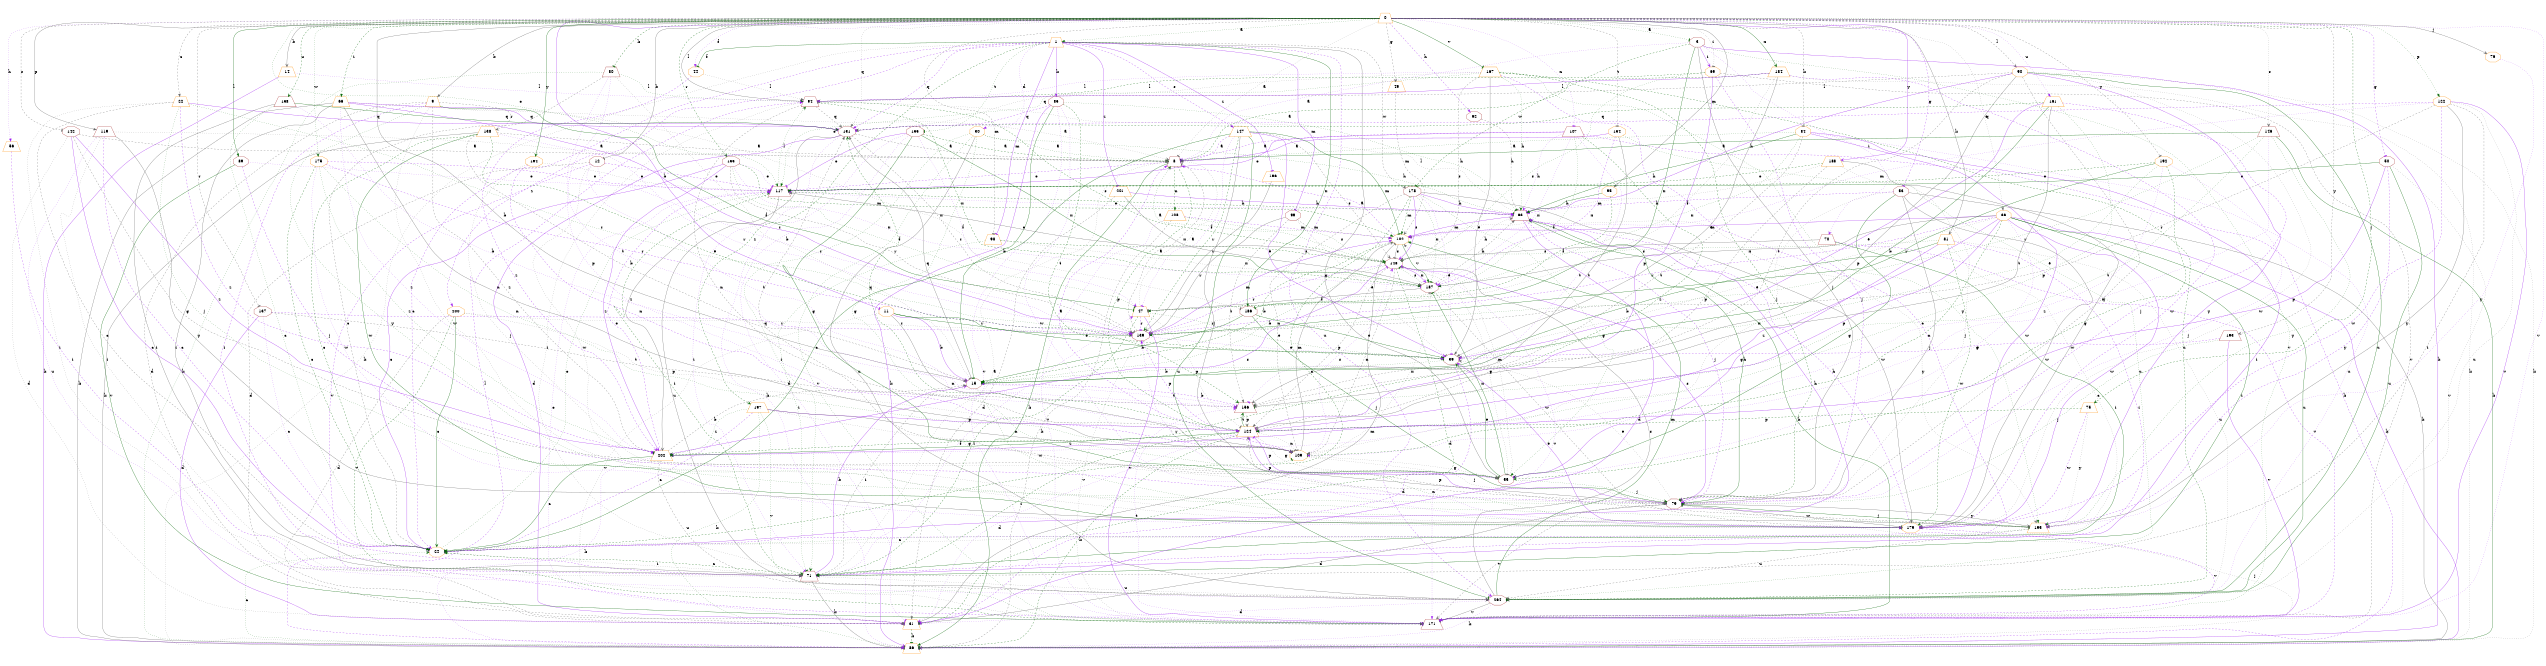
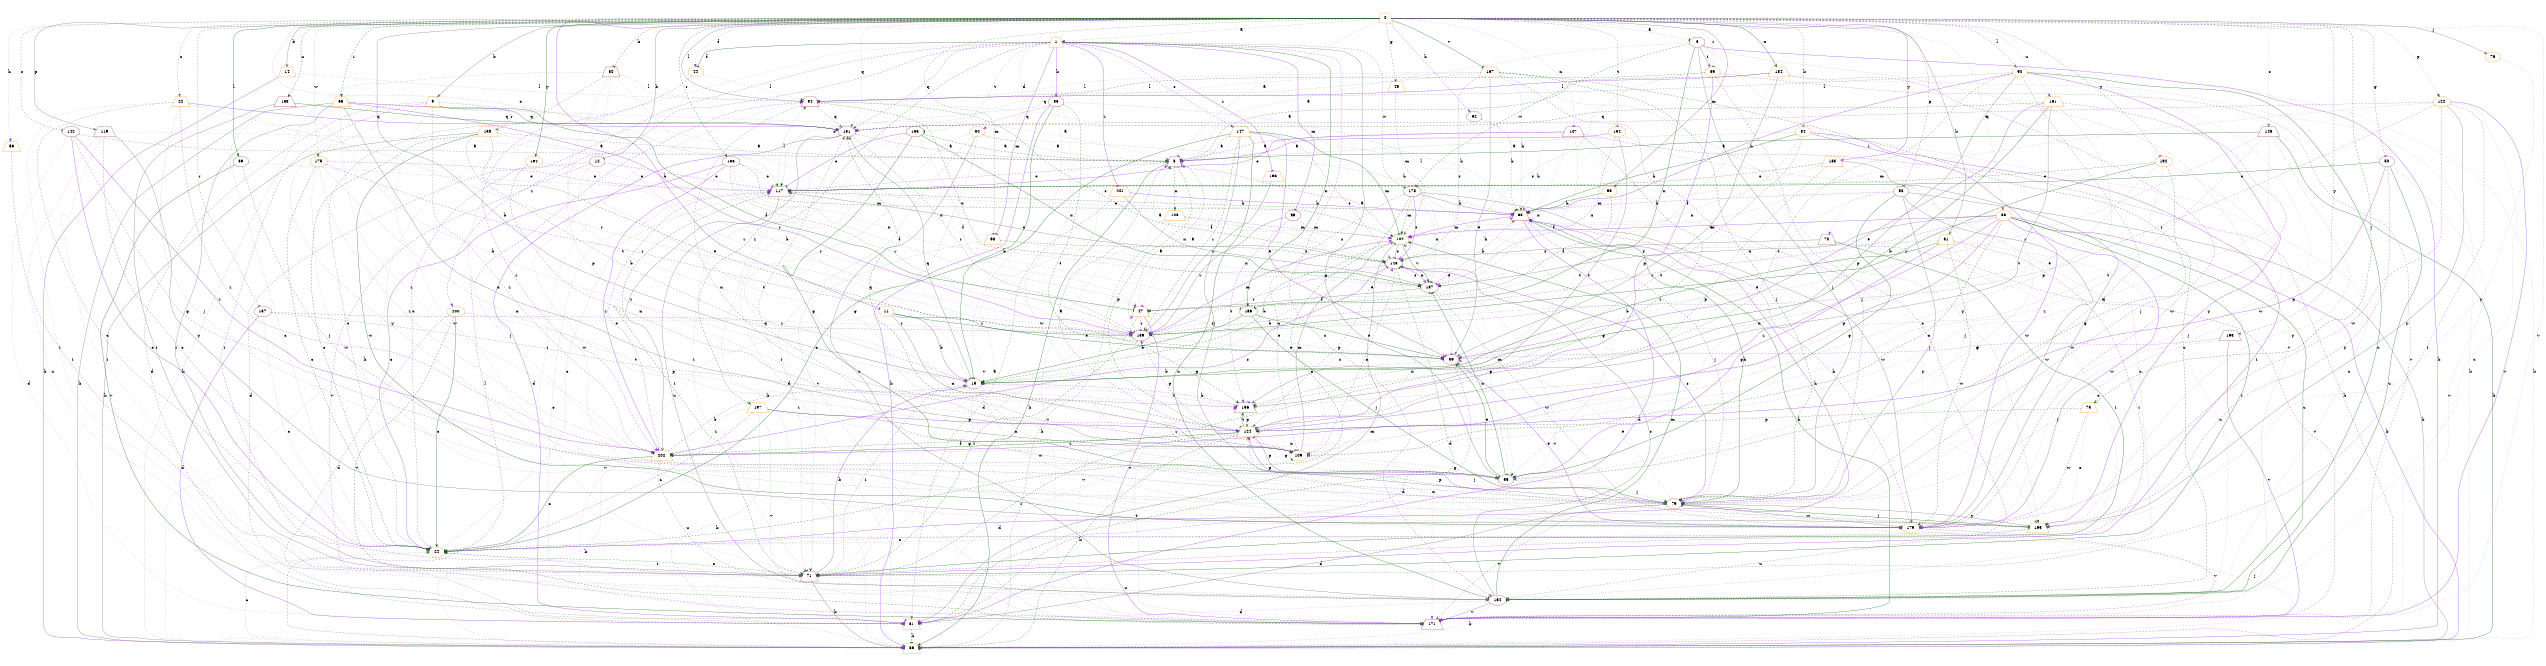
(1232, 300) -> (1232, 300)
(2080, 468) -> (2080, 468)
(1498, 600) -> (1498, 600)
